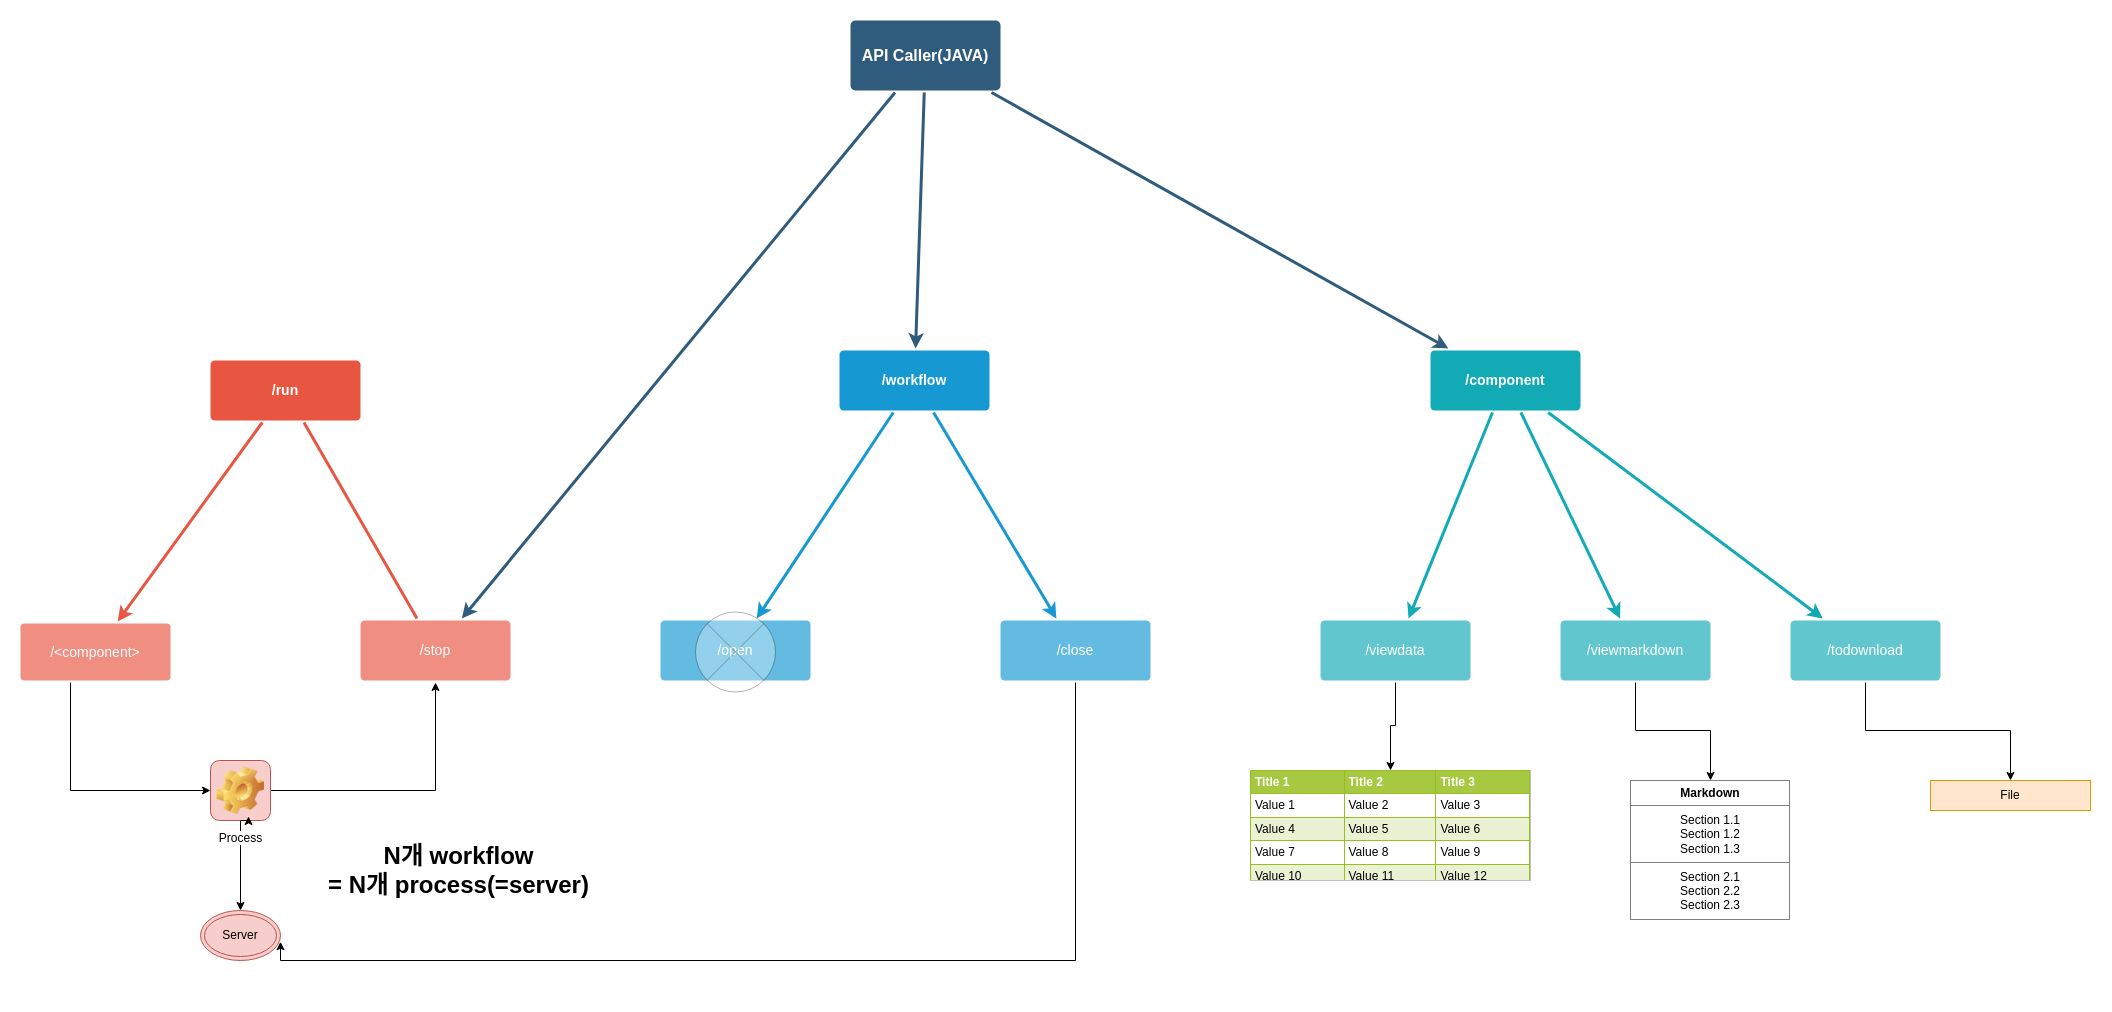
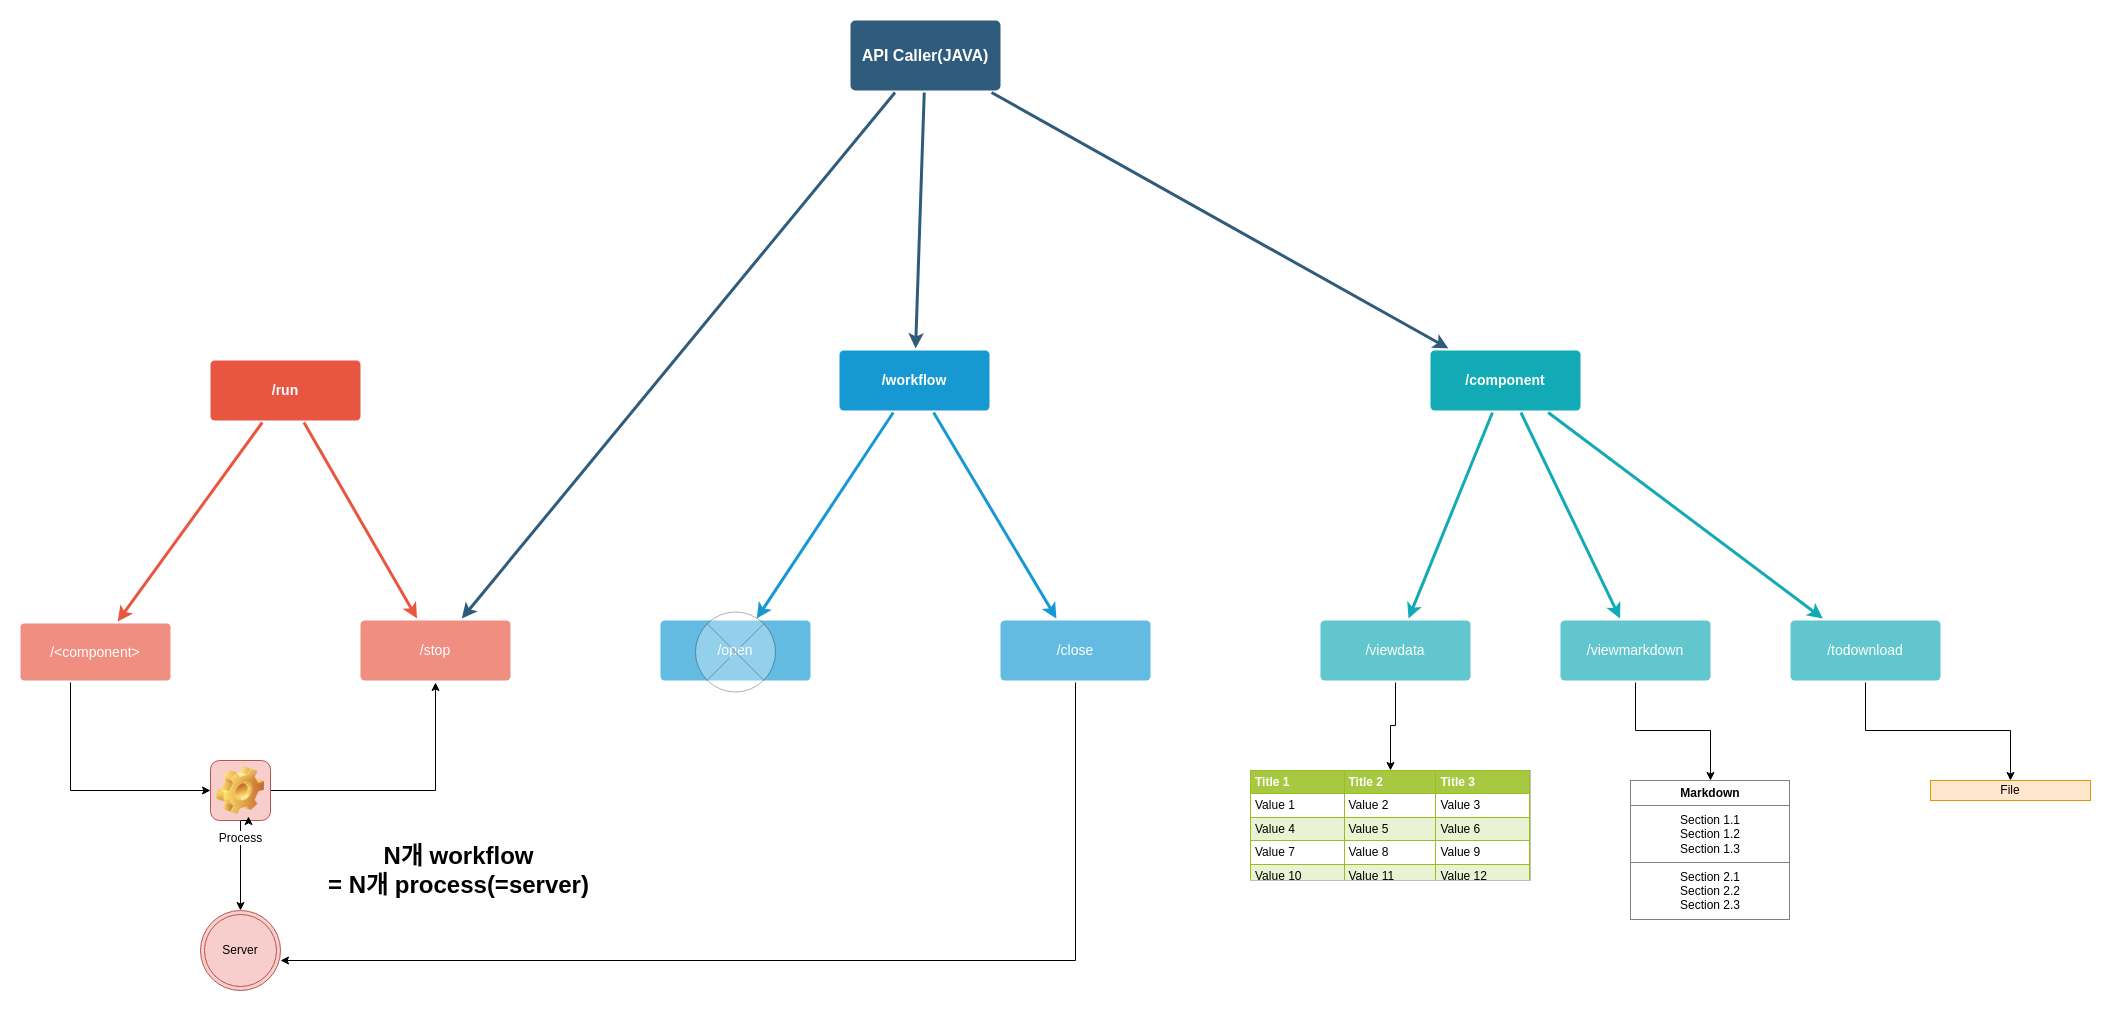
(413, 612) -> (411, 608)
(2011, 796) -> (2011, 791)
(241, 936) -> (241, 951)
